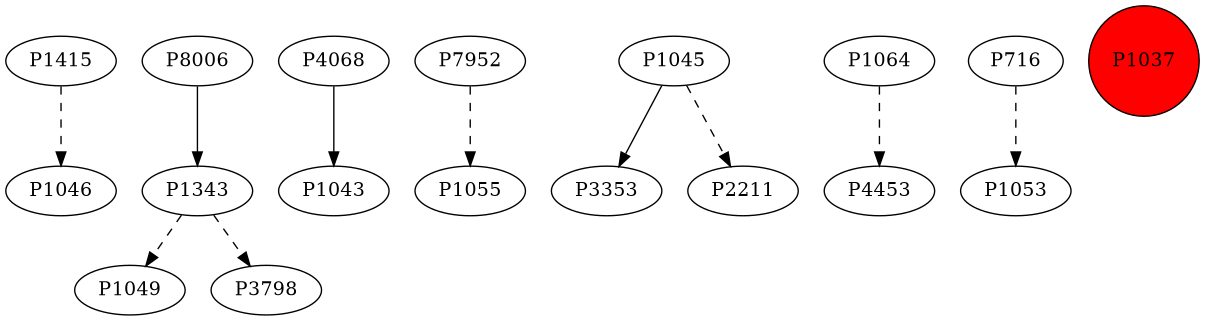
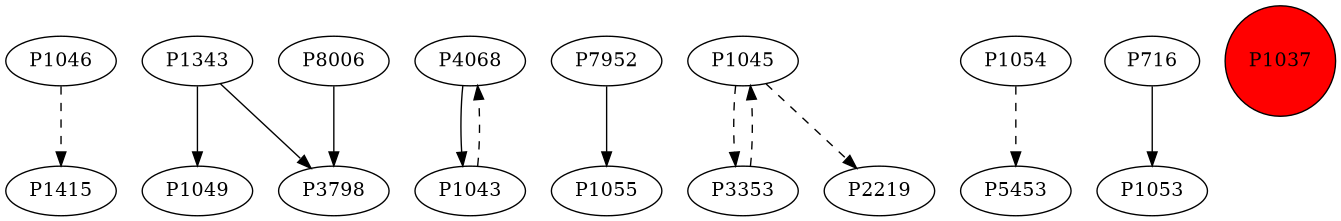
(879, 61) -> (1016, 61)
(61, 119) -> (61, 119)
(197, 119) -> (334, 119)
(470, 119) -> (607, 119)
(1016, 119) -> (1152, 119)
(644, 120) -> (734, 119)
none -> (479, 133)
none -> (752, 133)
(743, 191) -> (879, 191)
(879, 191) -> (1016, 191)
(168, 235) -> (197, 119)
(228, 235) -> (260, 121)
